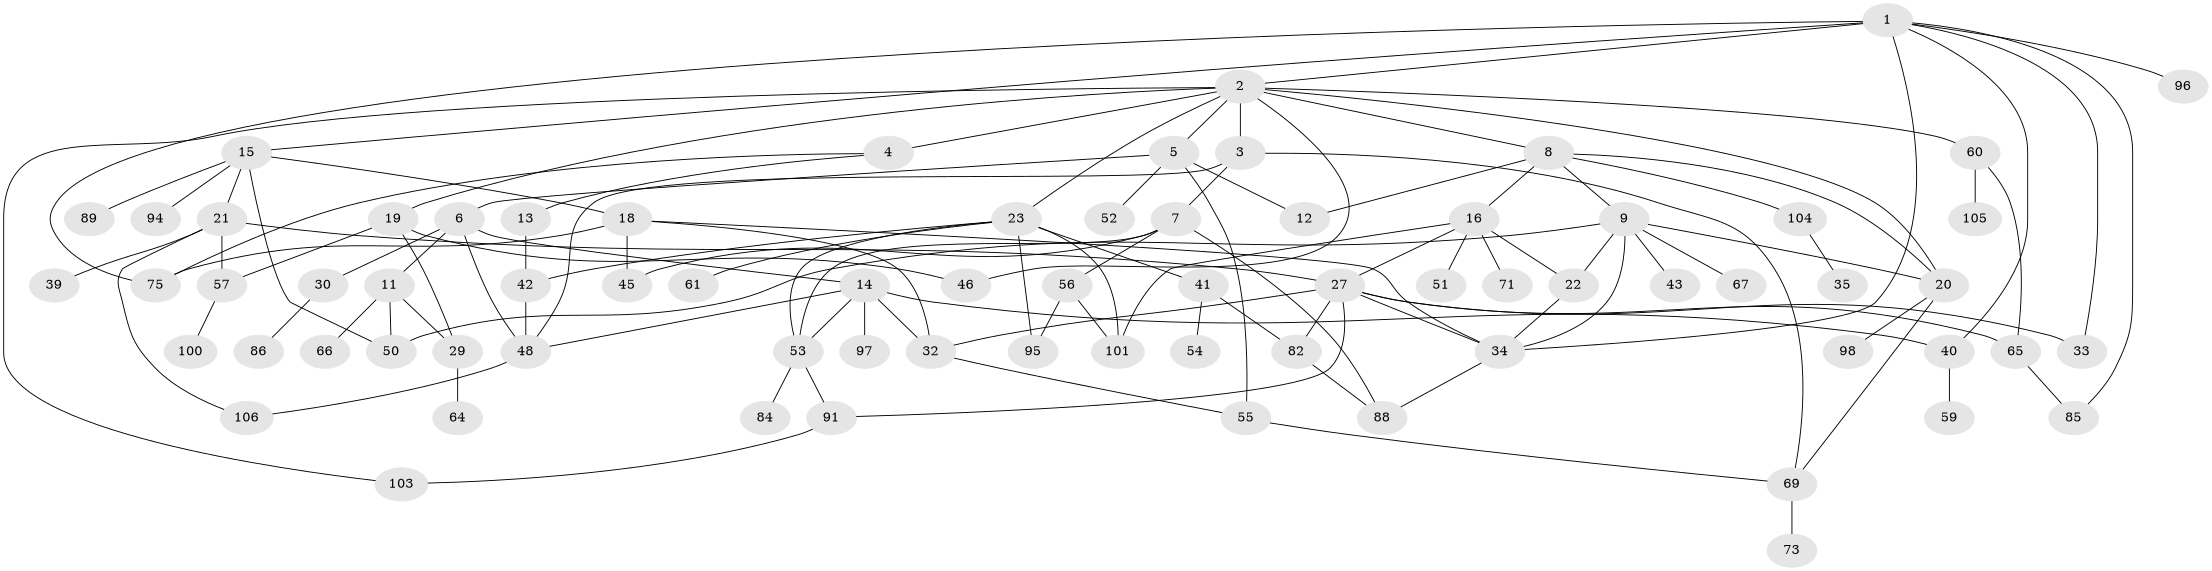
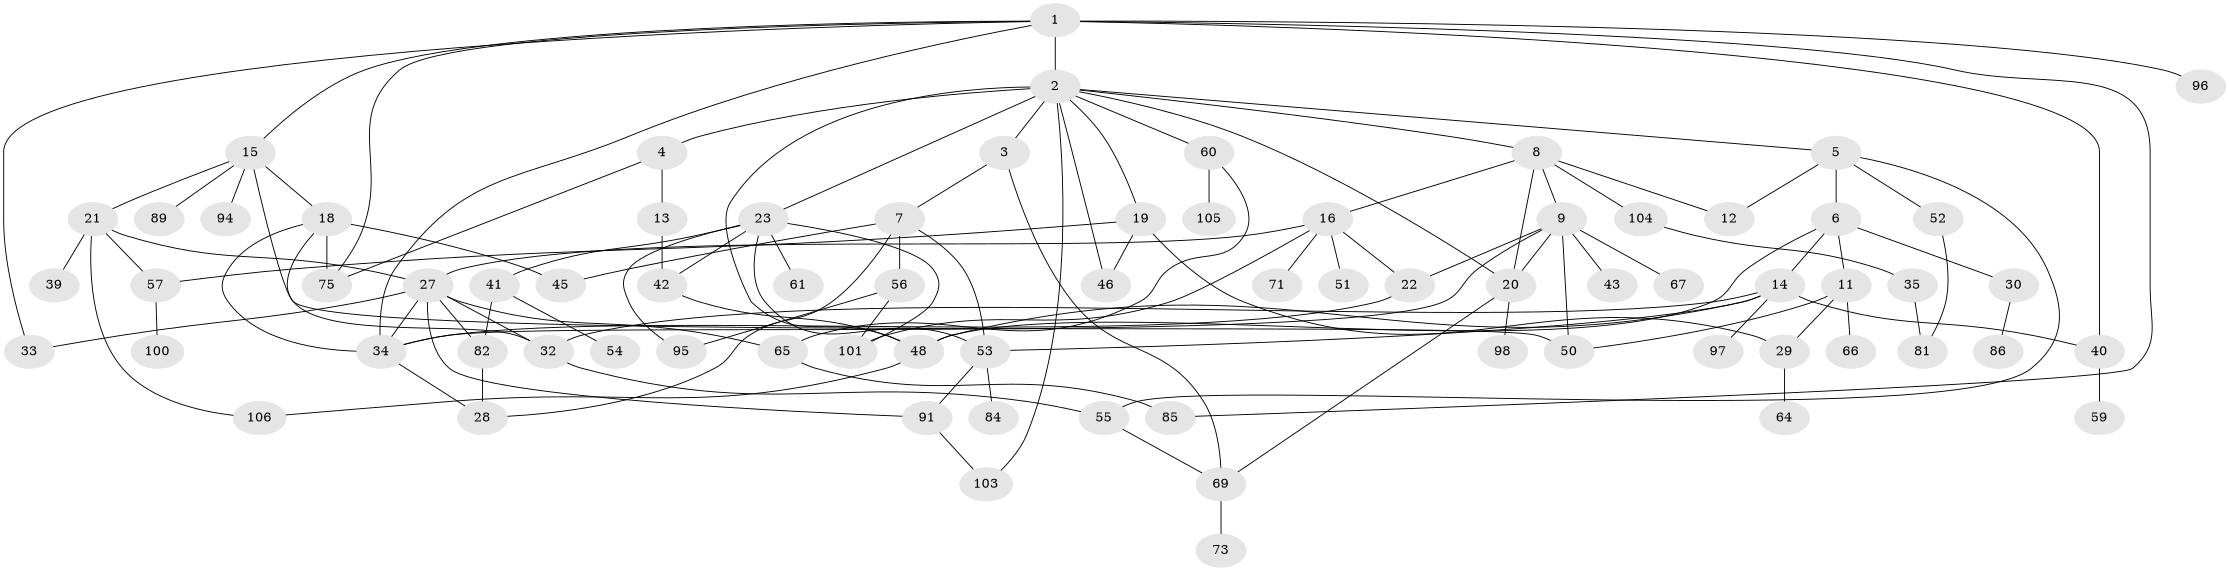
(911, 177) -> (753, 175)
none -> (1923, 352)
(1382, 418) -> (483, 418)
